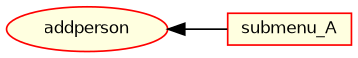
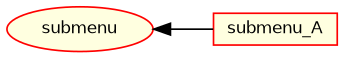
(87, 29) -> (80, 29)
